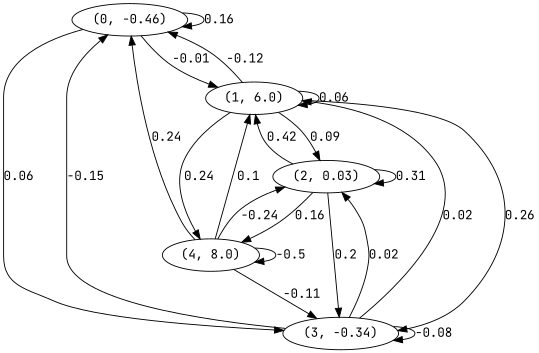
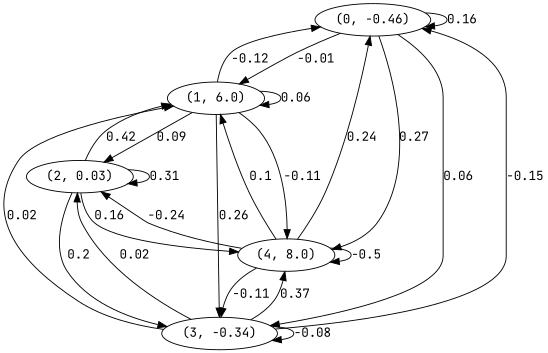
none -> (399, 152)
(199, 177) -> (303, 177)
none -> (271, 304)
